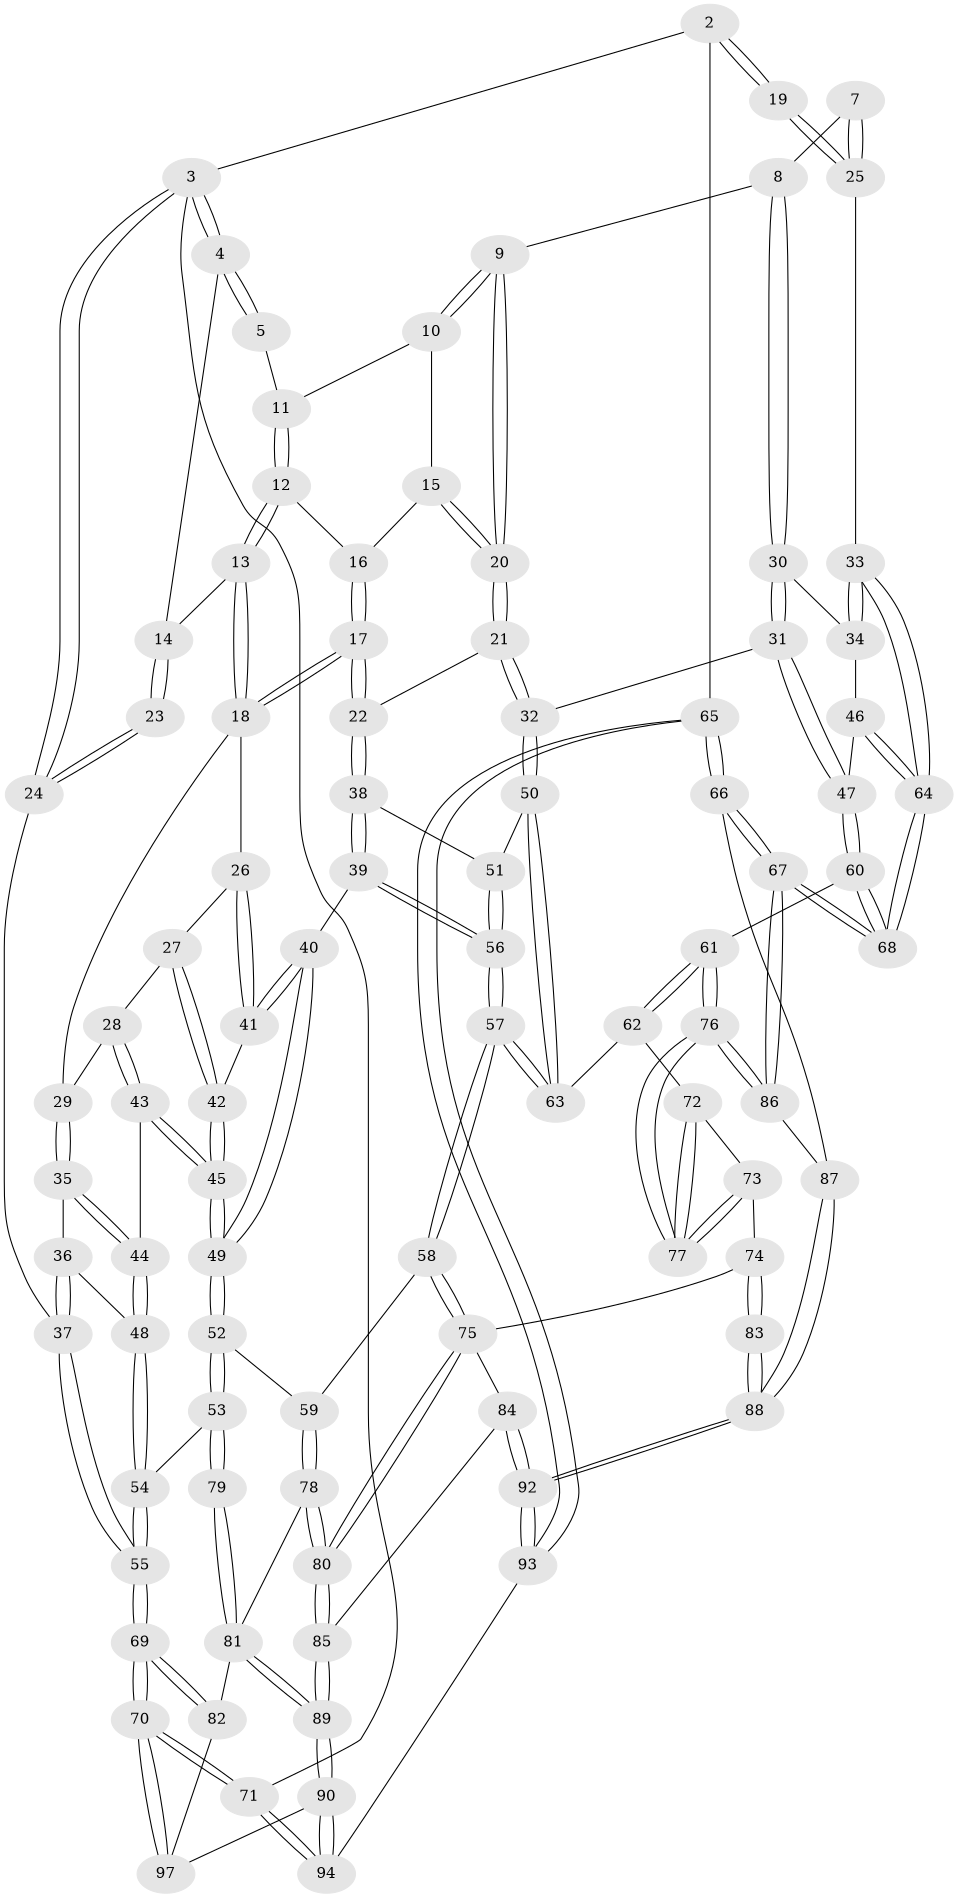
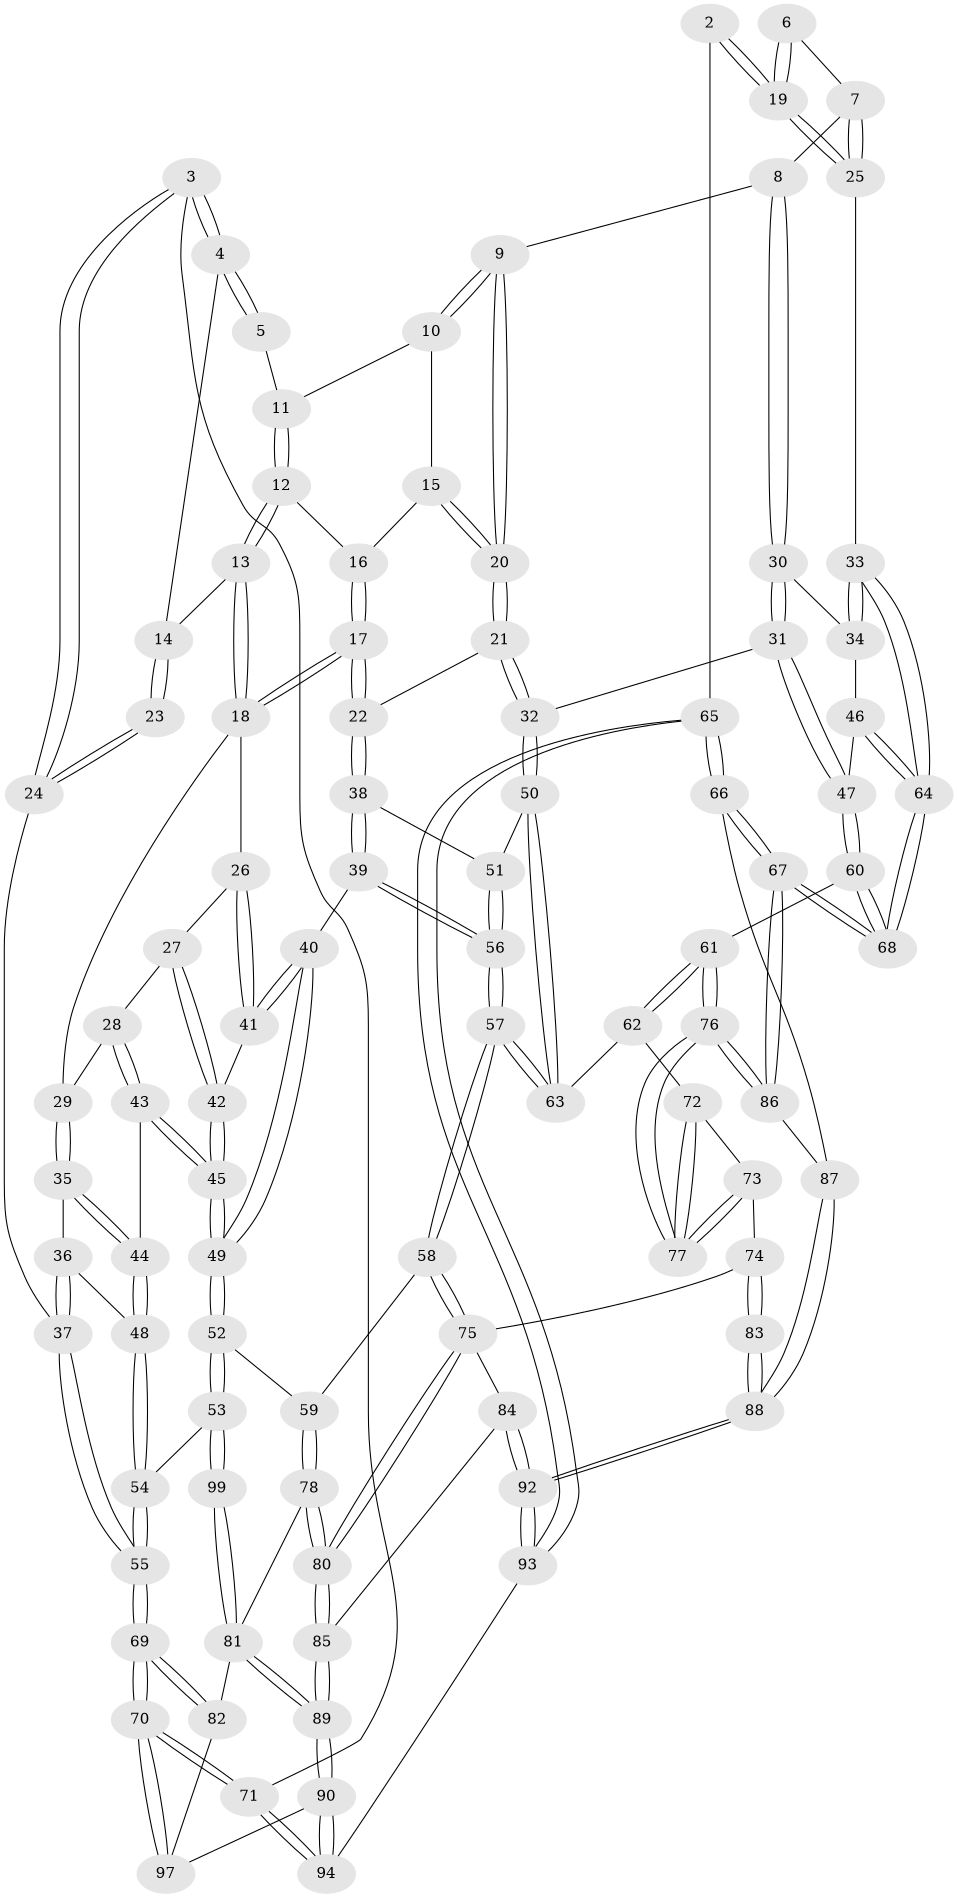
none -> (787, 24)
(451, 101) -> none
(217, 1488) -> (217, 1488)
